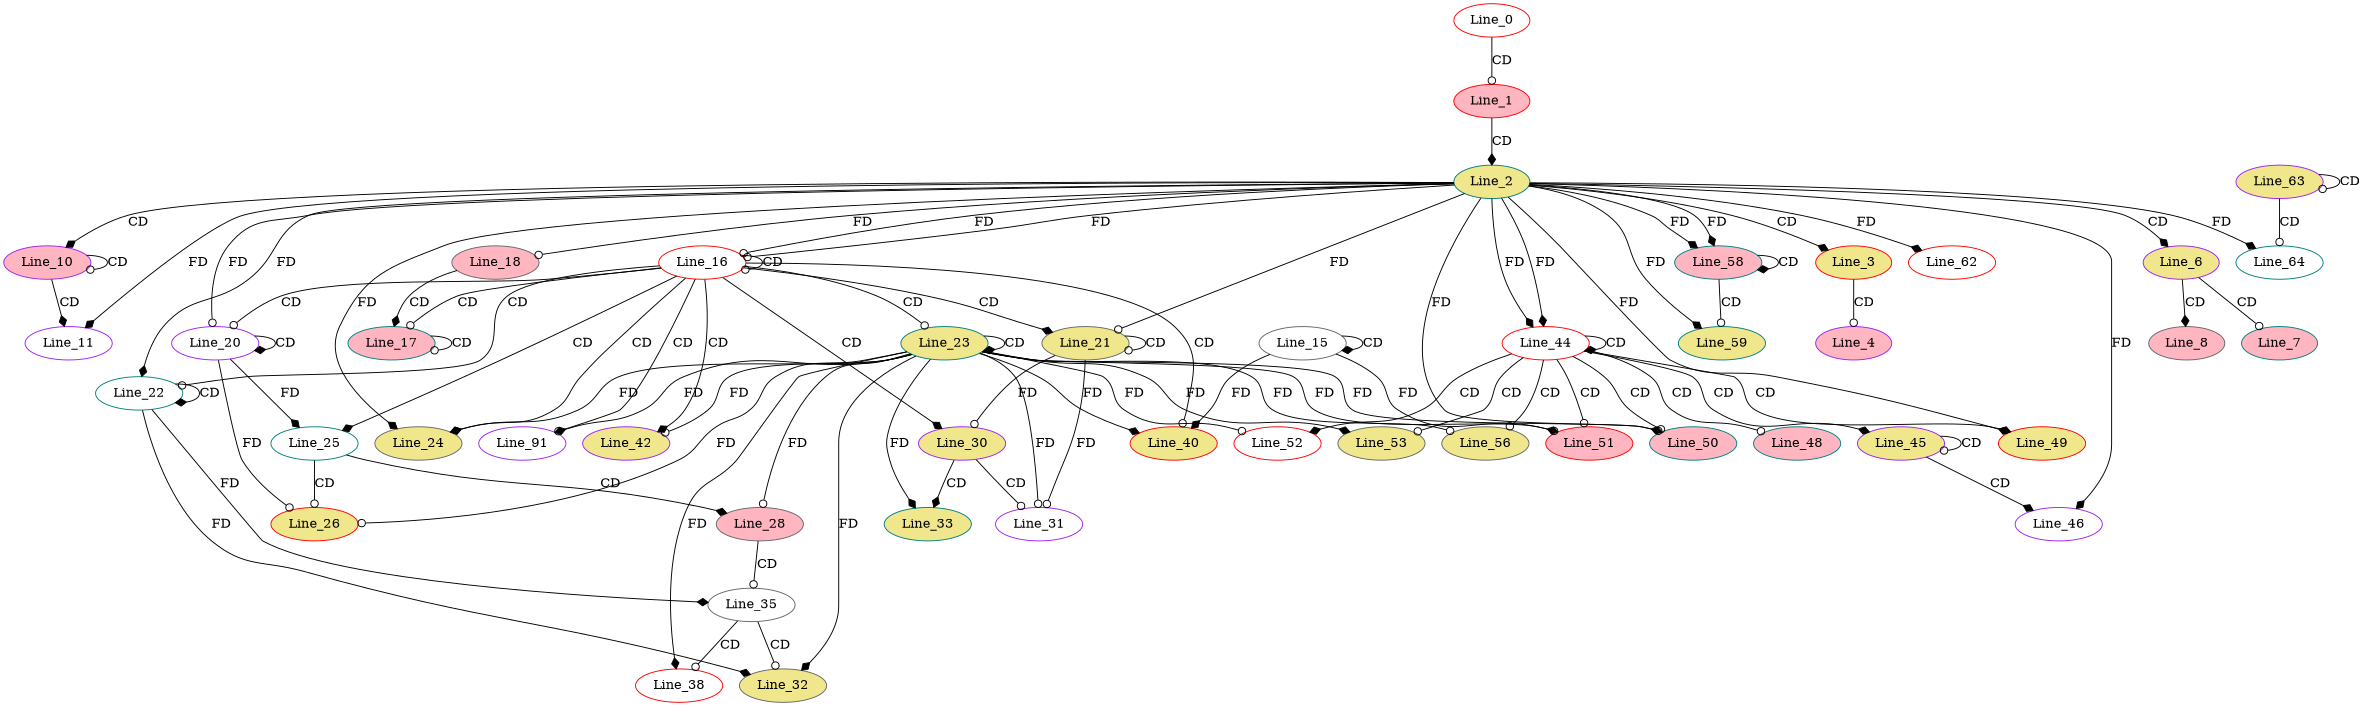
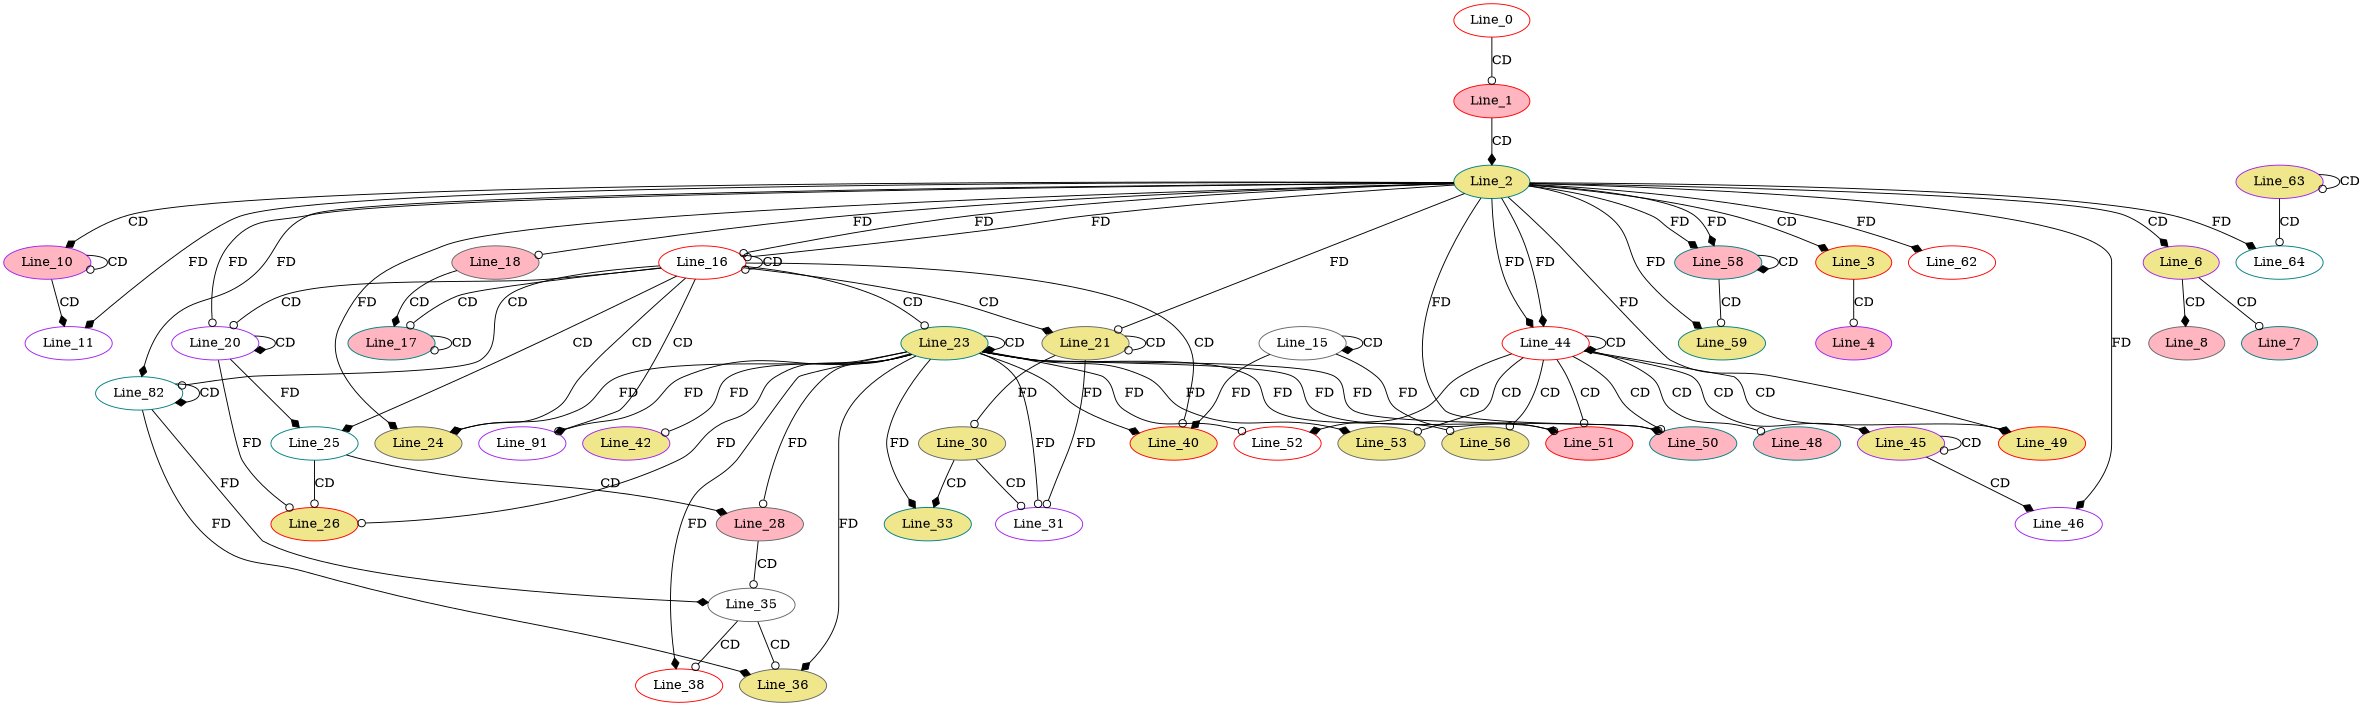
(828, 350) -> none
(704, 358) -> none
(139, 393) -> (139, 393)
(962, 443) -> (962, 443)
(783, 686) -> (783, 686)
